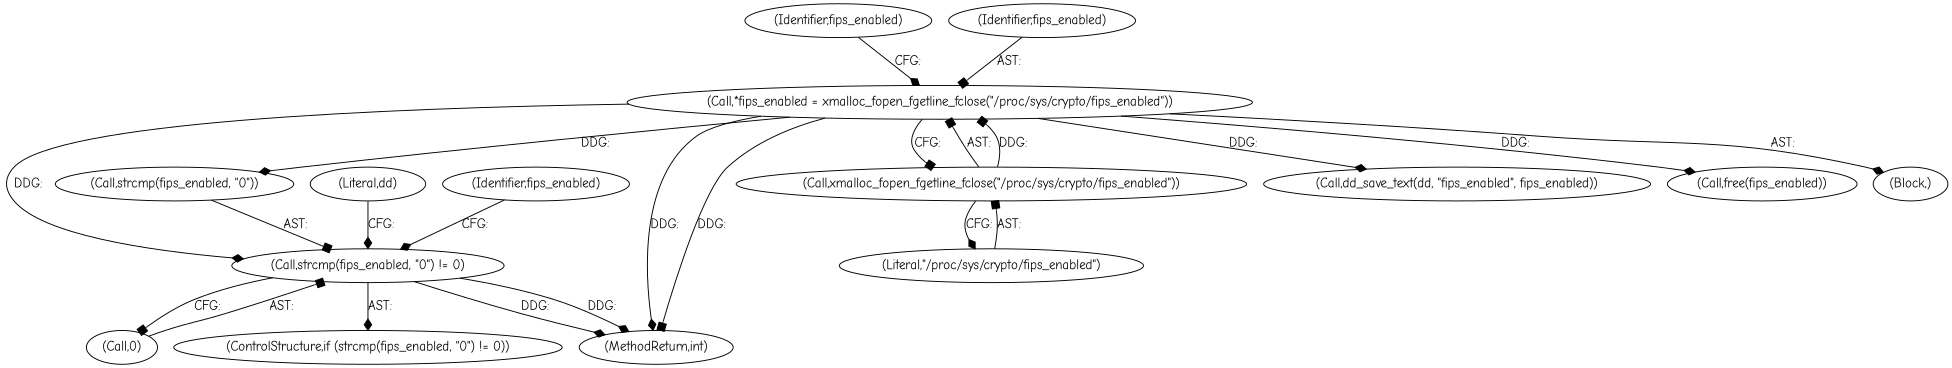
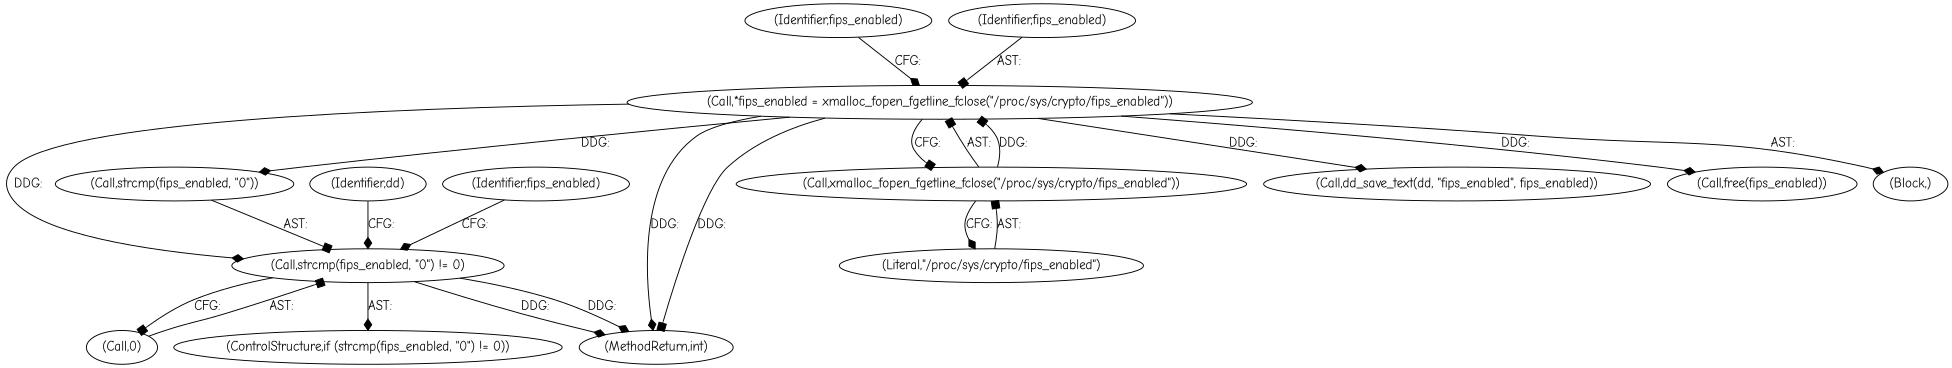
(368, 184) -> (368, 184)
